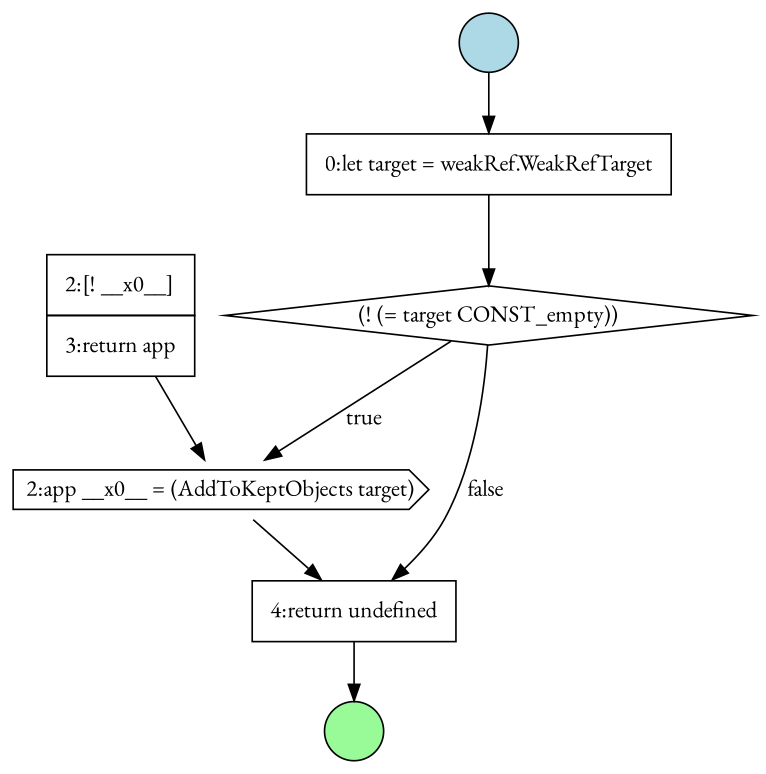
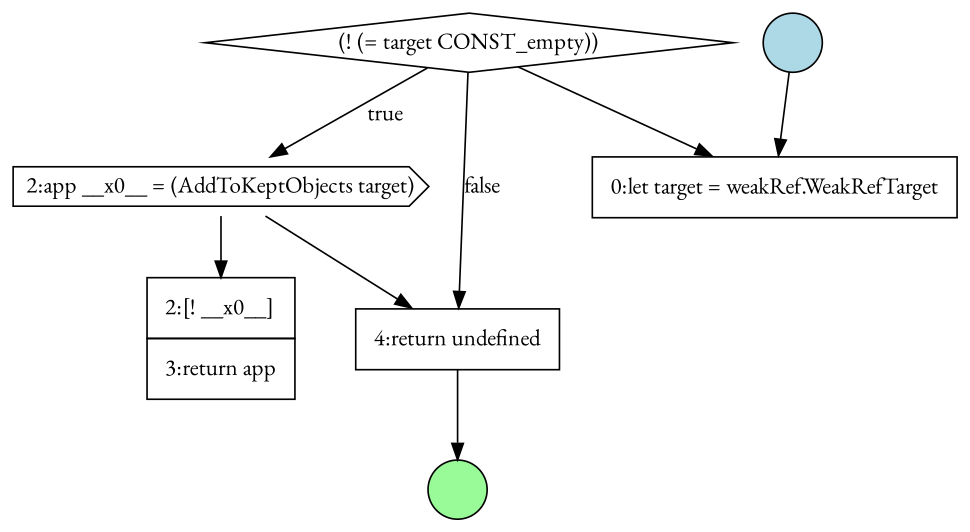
(489, 232) -> (607, 108)
(176, 411) -> (221, 239)
